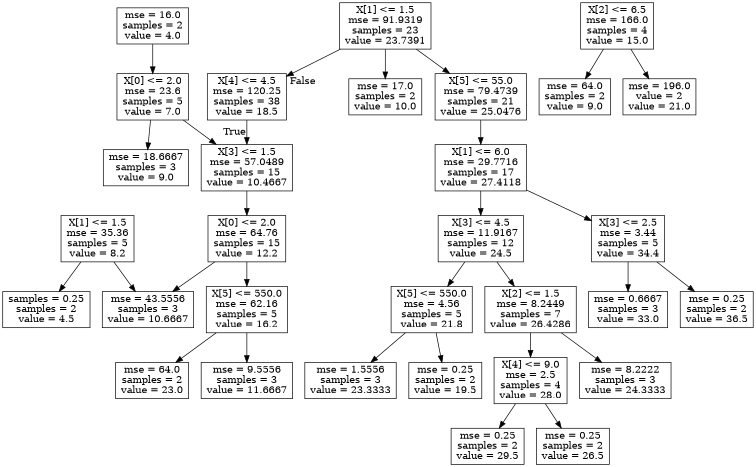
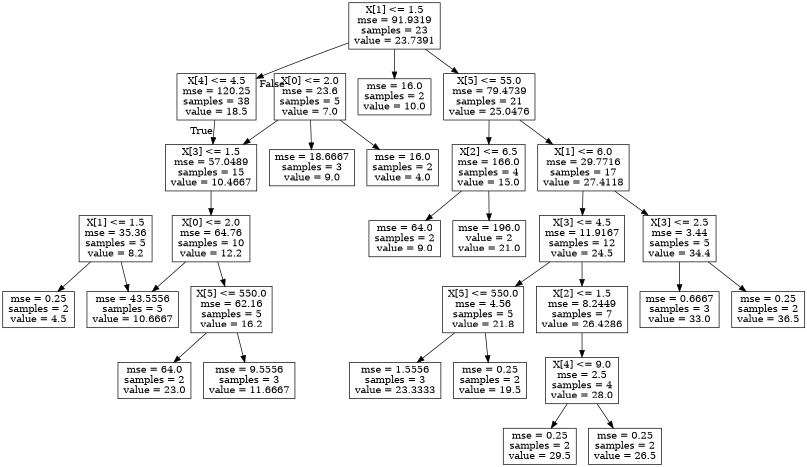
(153, 55) -> (357, 133)
(385, 97) -> (395, 97)
none -> (489, 129)
(247, 239) -> (211, 239)
(46, 310) -> (39, 310)
(148, 310) -> (133, 310)
(625, 381) -> none
